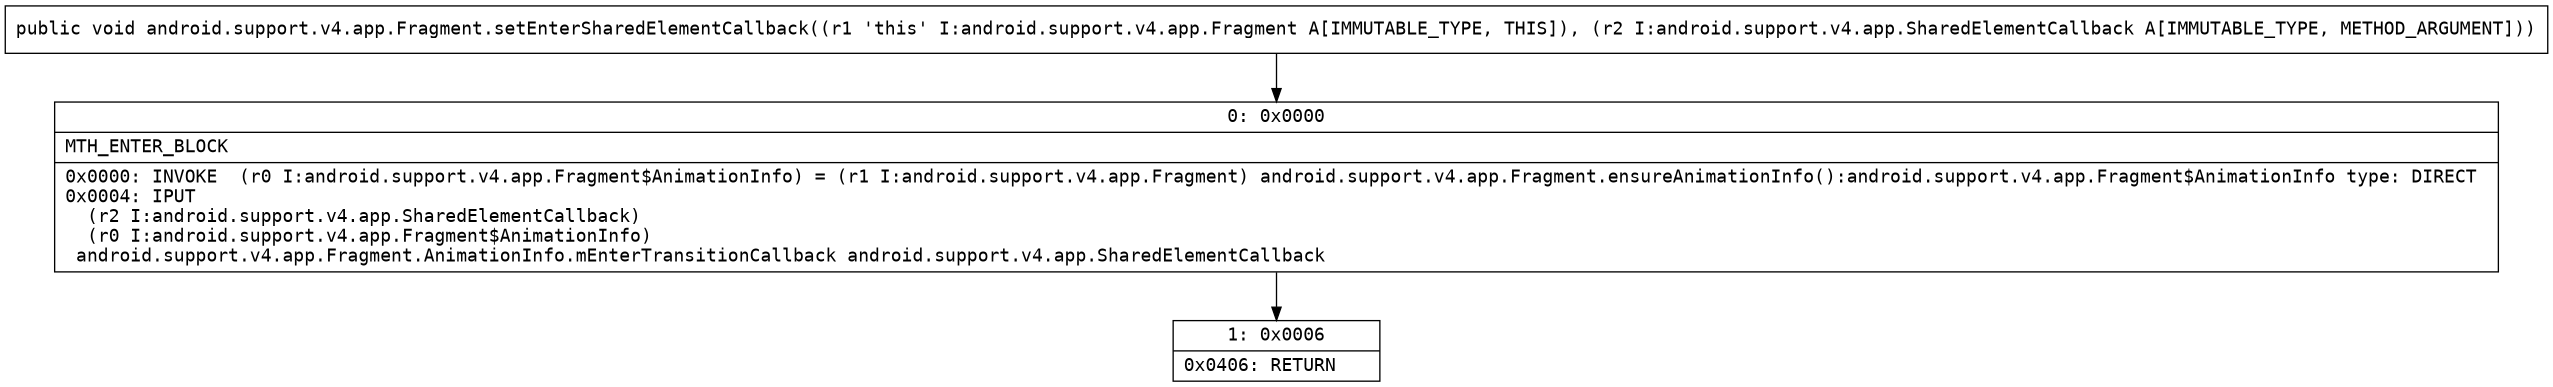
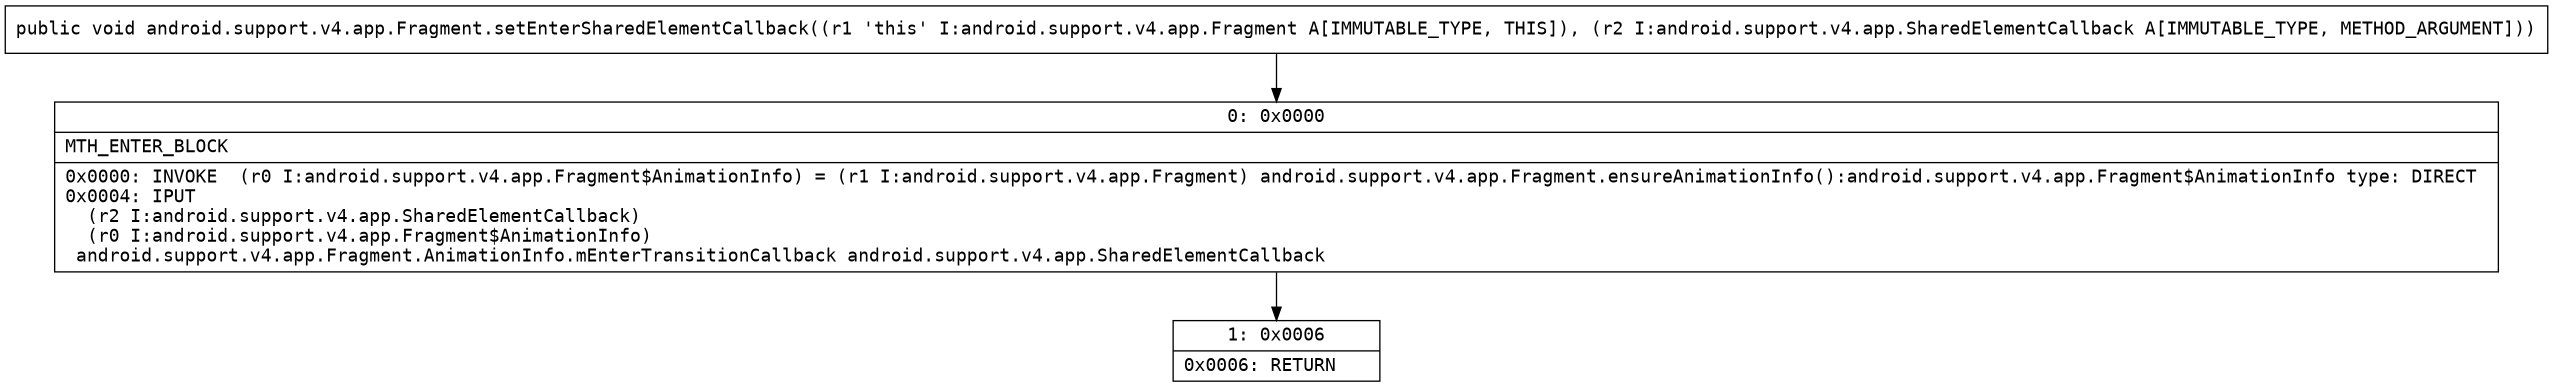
(1277, 365) -> (1277, 365)
